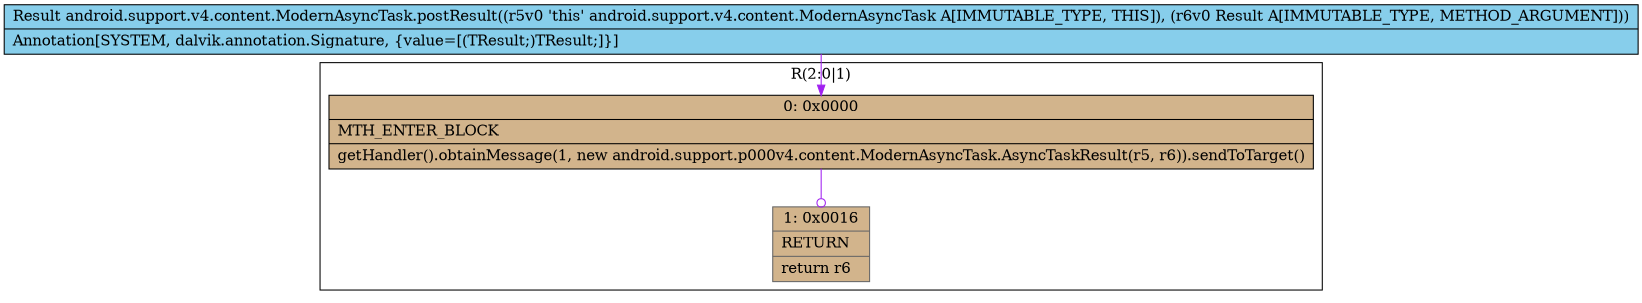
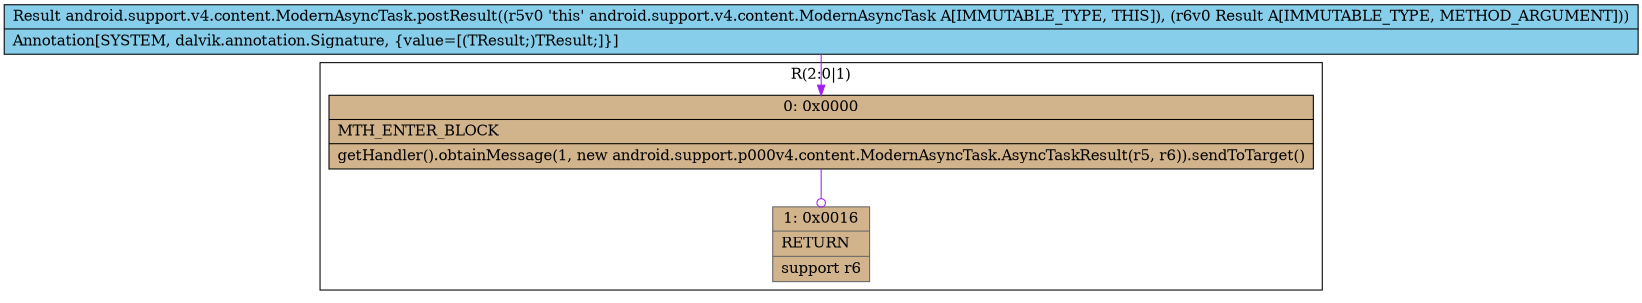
(816, 268) -> (821, 268)
